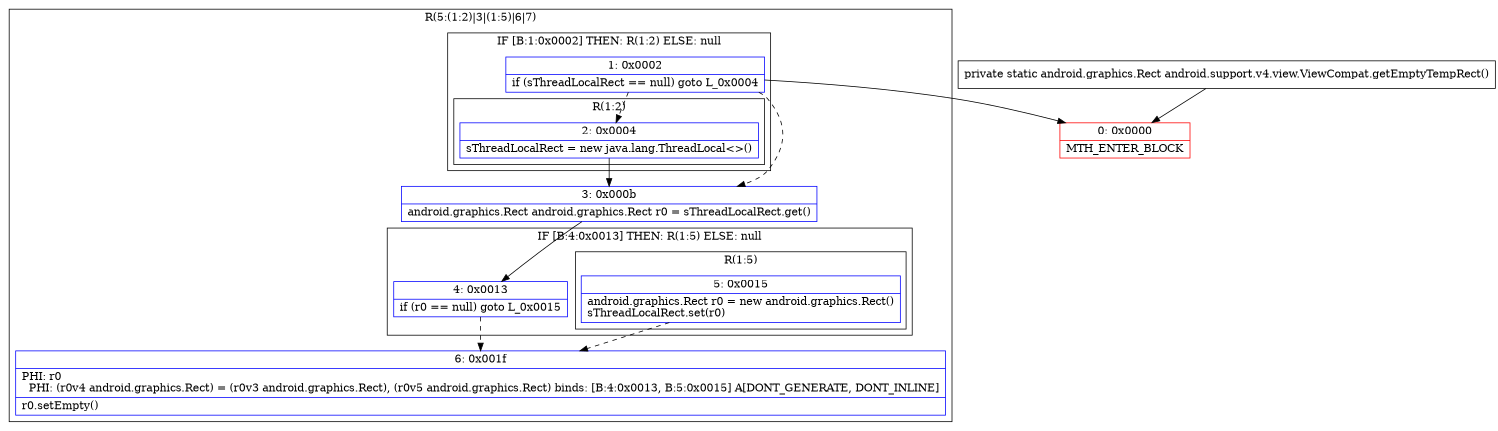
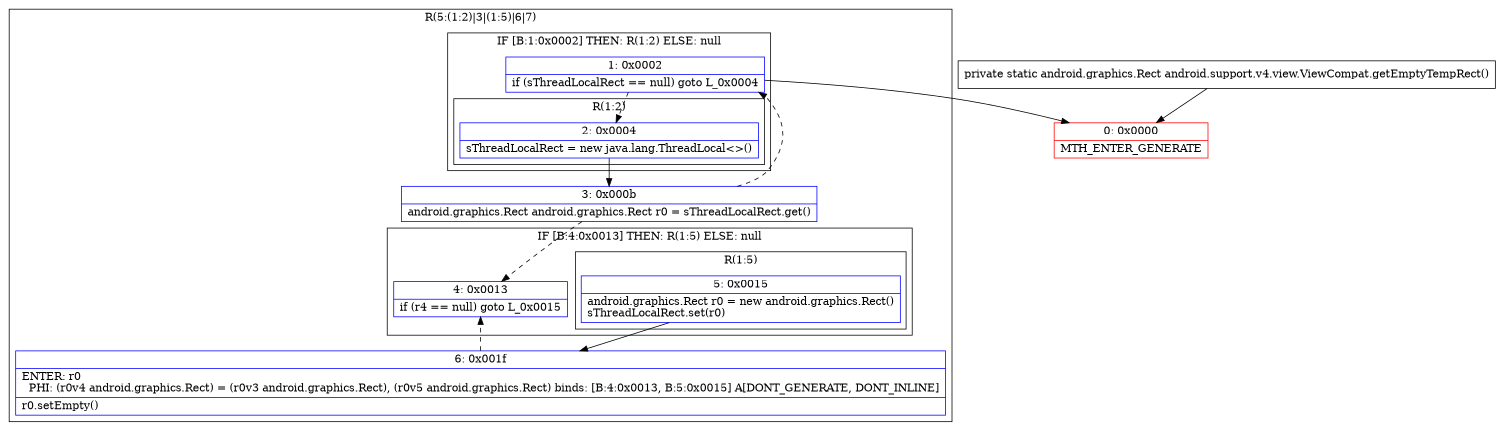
(782, 142) -> (780, 150)
(1125, 149) -> (1131, 149)
(544, 248) -> (544, 248)
(481, 308) -> (481, 308)
(481, 330) -> (481, 340)
(614, 340) -> (614, 340)
(44, 377) -> (53, 377)
